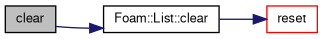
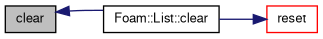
(73, 28) -> (86, 10)
